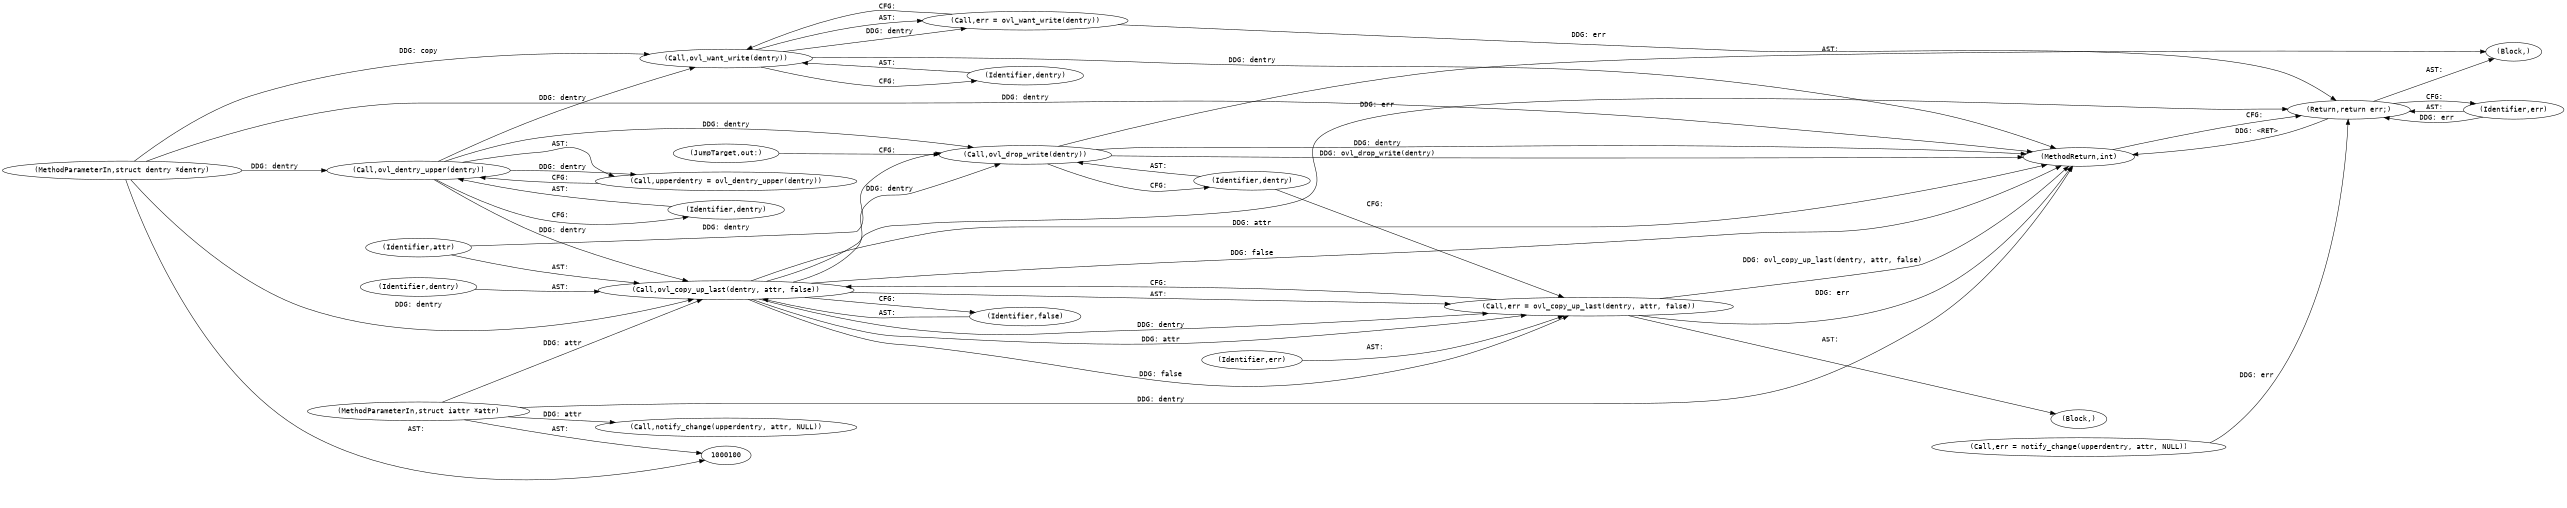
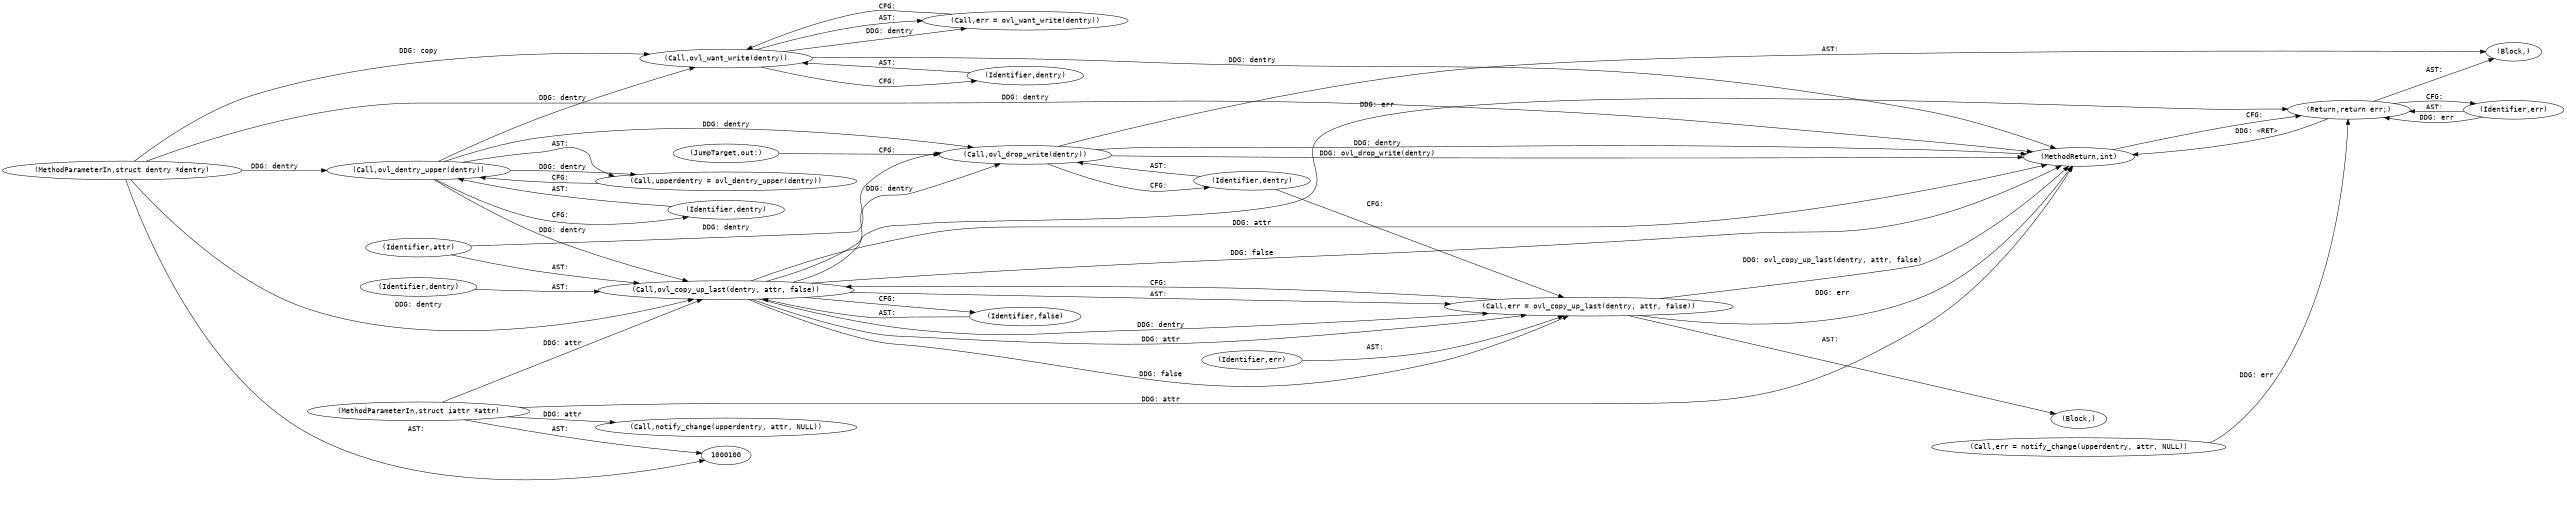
(1729, 50) -> none
(1161, 400) -> (1161, 400)
